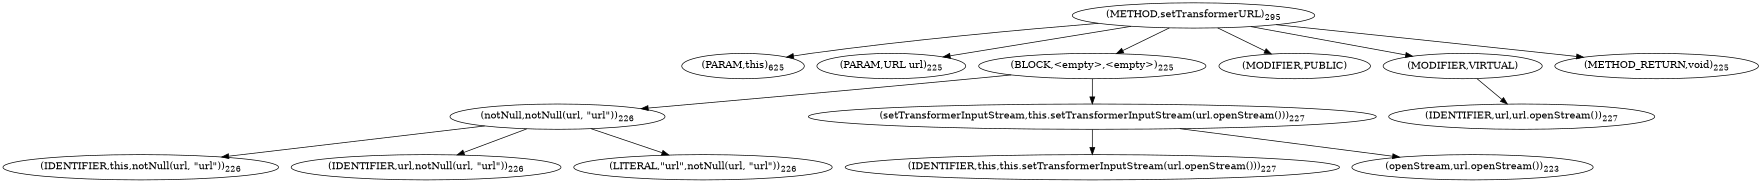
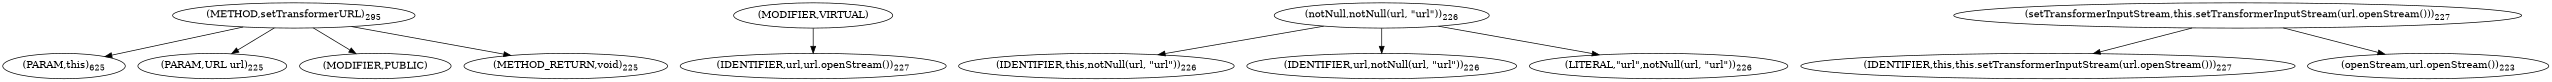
(1328, 41) -> none
(1092, 66) -> none
